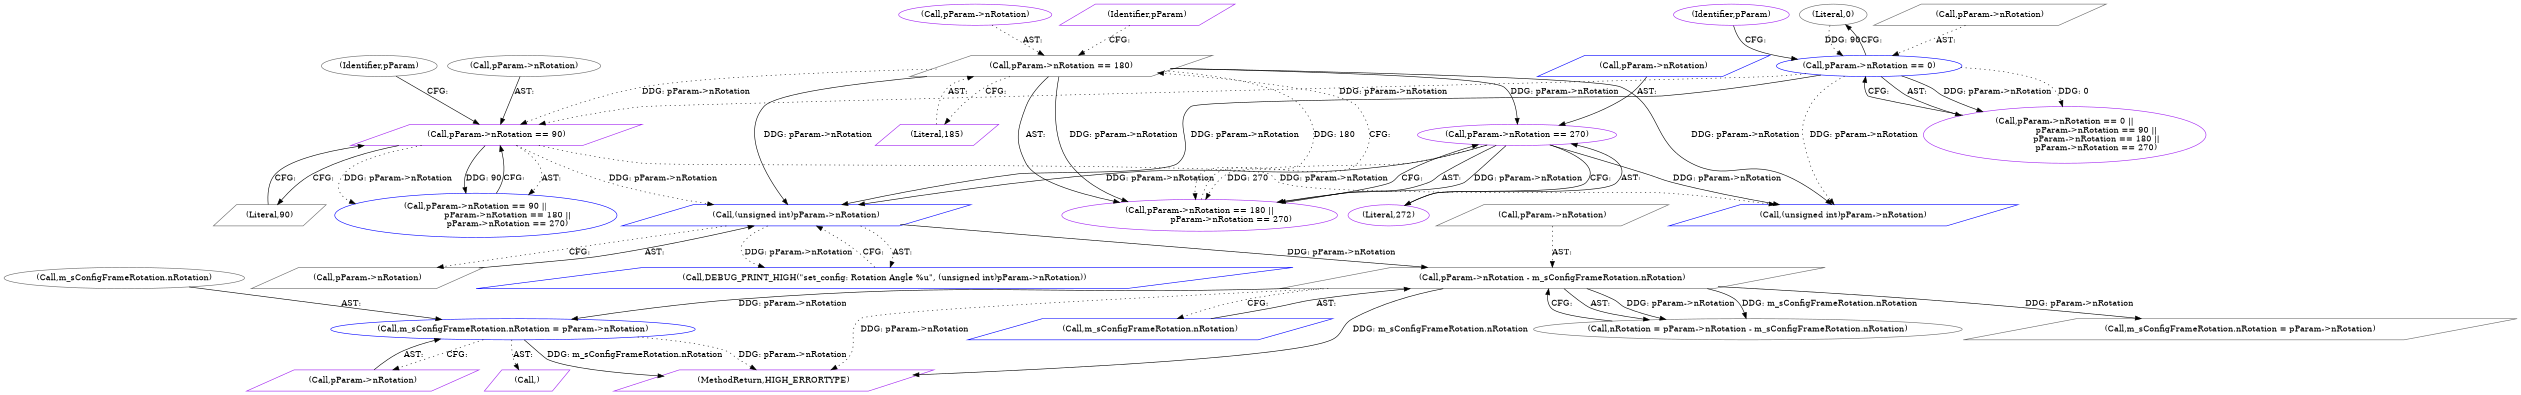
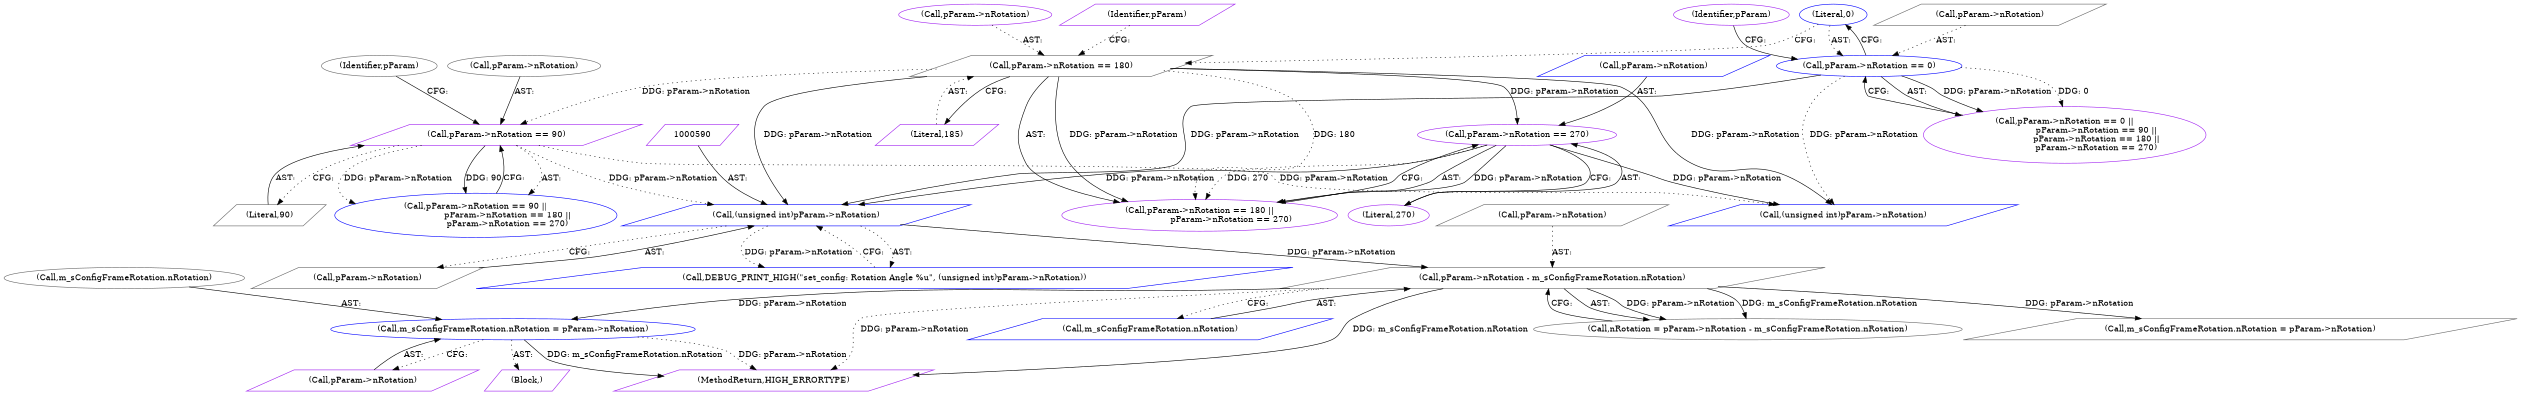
(1833, 15) -> (1833, 15)
(1843, 40) -> (1843, 40)
(1175, 92) -> none
(976, 93) -> (976, 93)
(1367, 124) -> (1507, 56)
none -> (693, 135)
(336, 163) -> (336, 163)
(287, 178) -> (287, 178)
(1389, 215) -> (1389, 215)
(527, 380) -> (527, 380)
